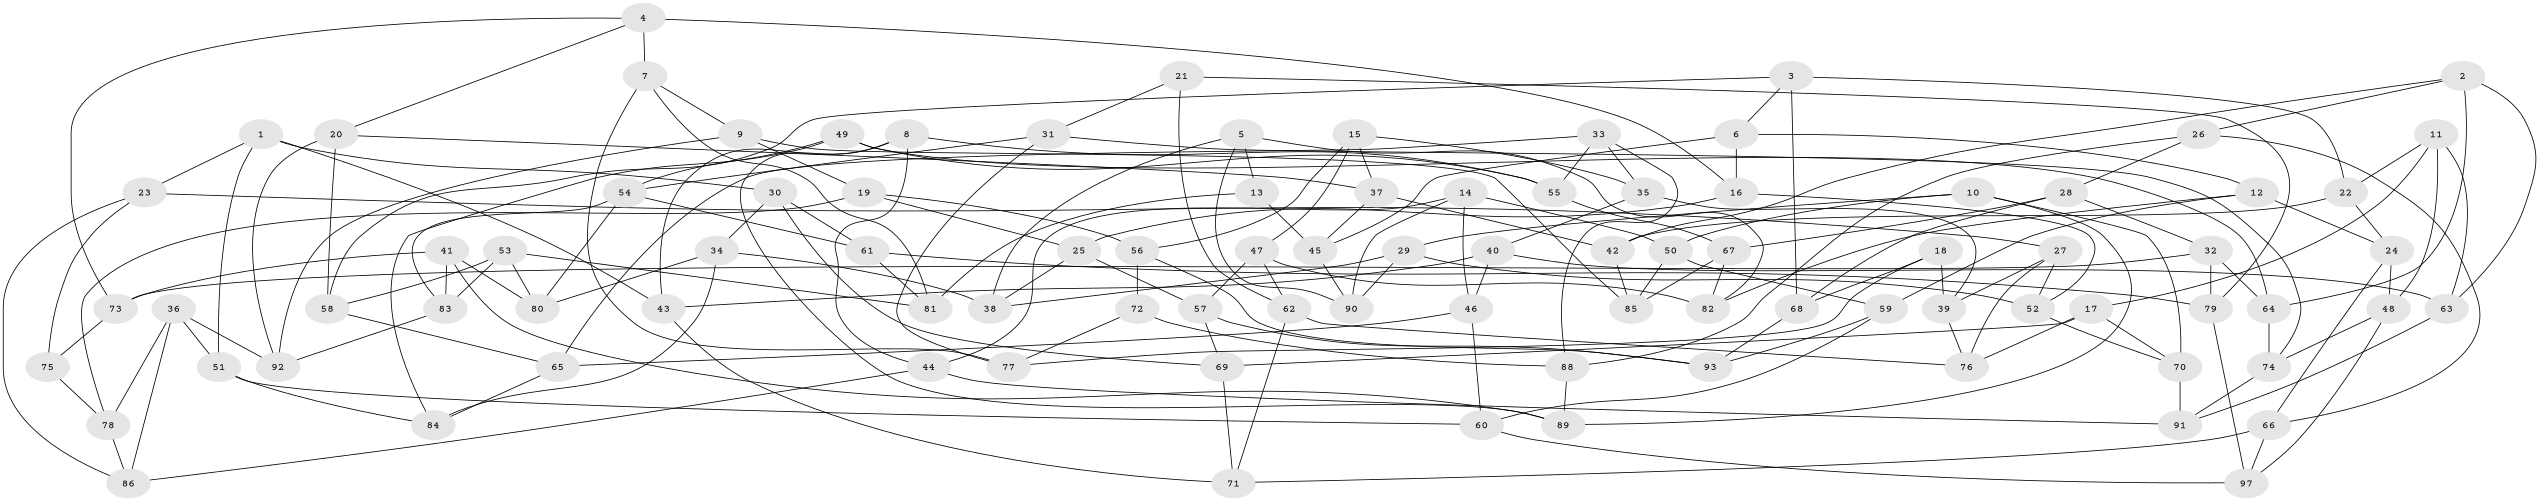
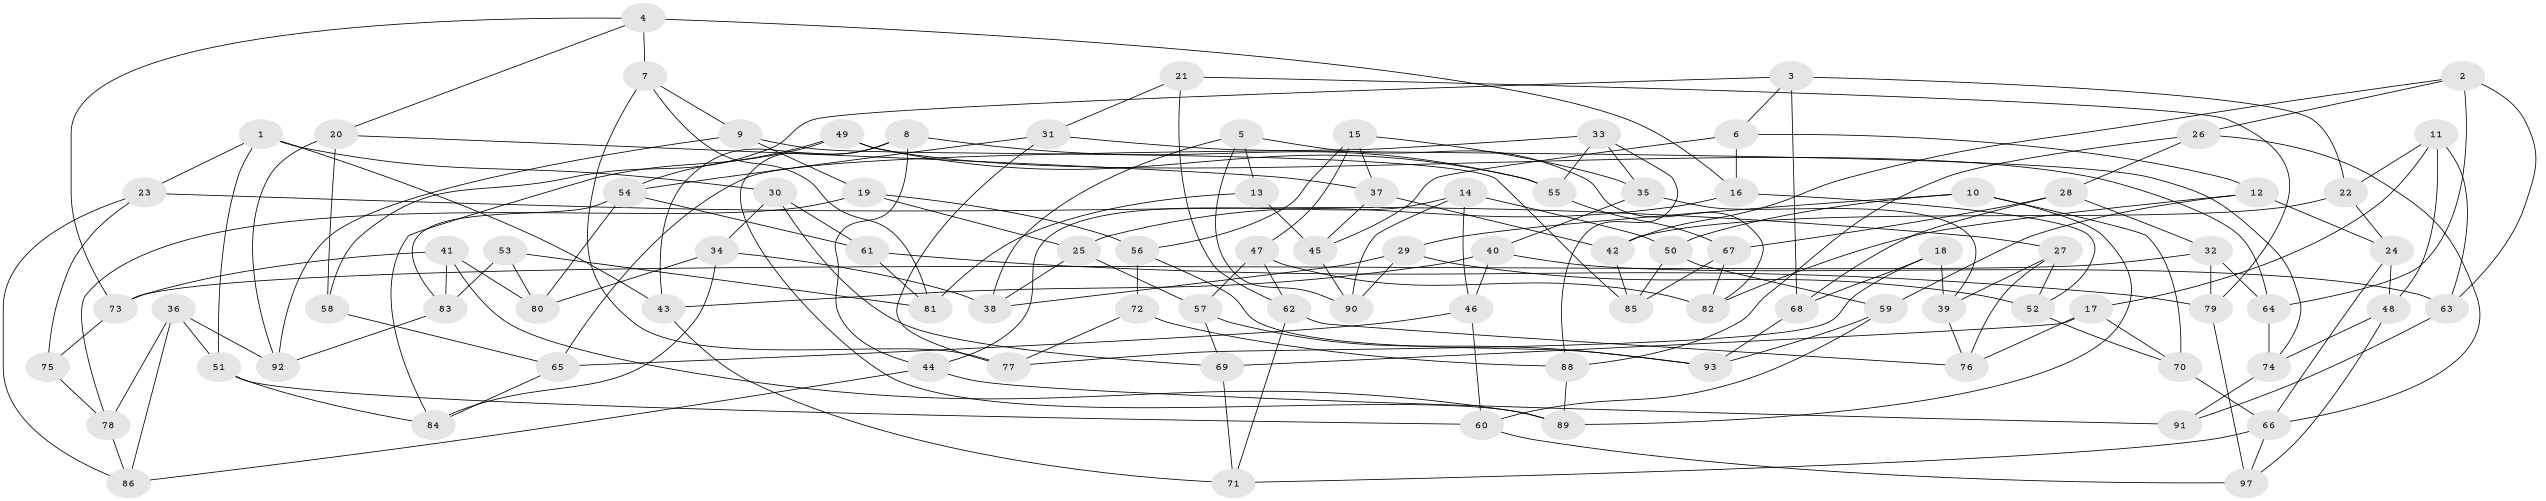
(419, 284) -> none
(2180, 396) -> (2219, 392)
